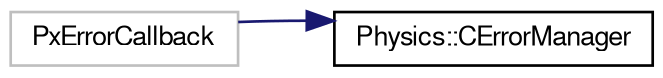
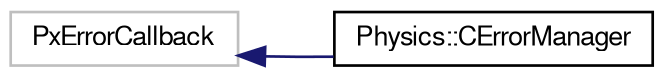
(272, 21) -> (299, 57)
